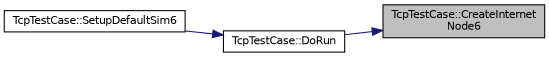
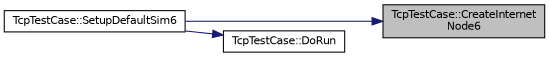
(359, 33) -> (279, 21)
